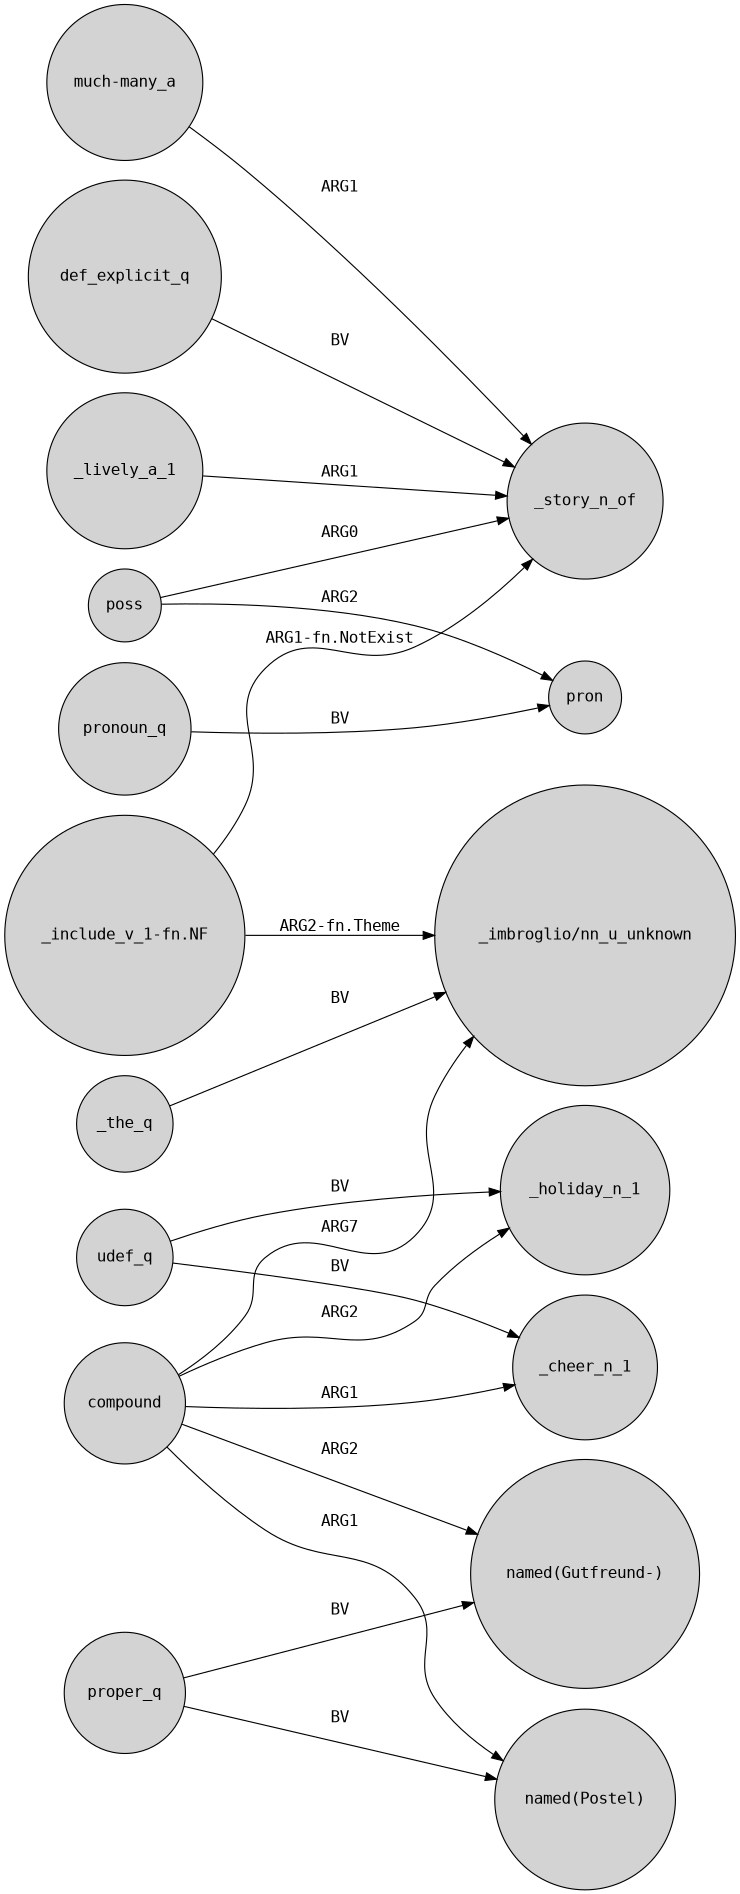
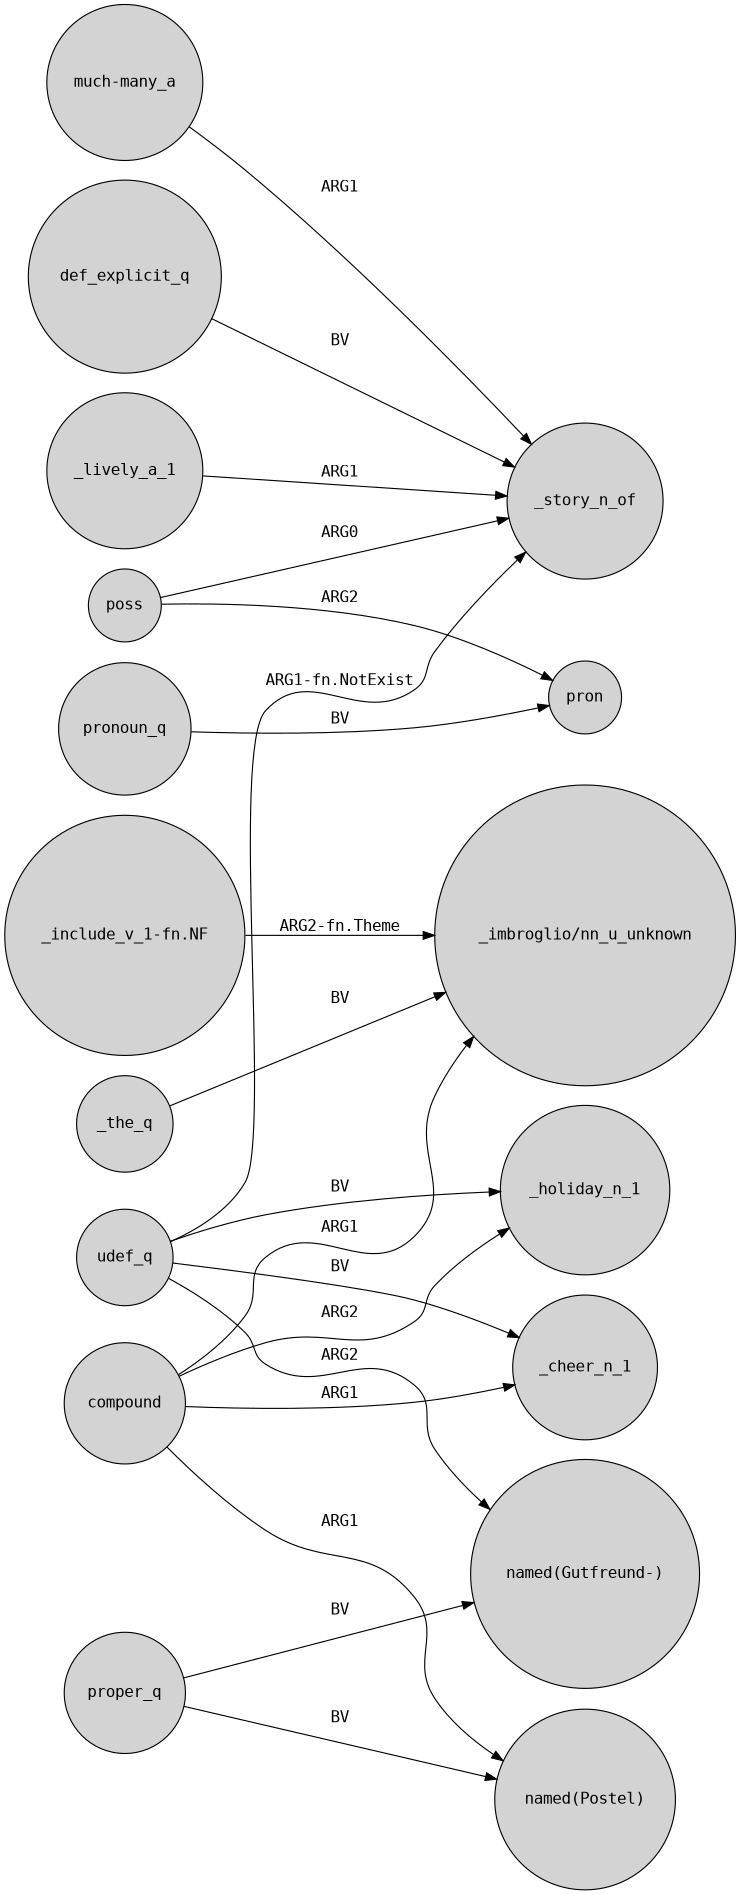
(305, 649) -> (251, 832)
(340, 1228) -> (340, 1228)
(324, 1477) -> (344, 1372)
